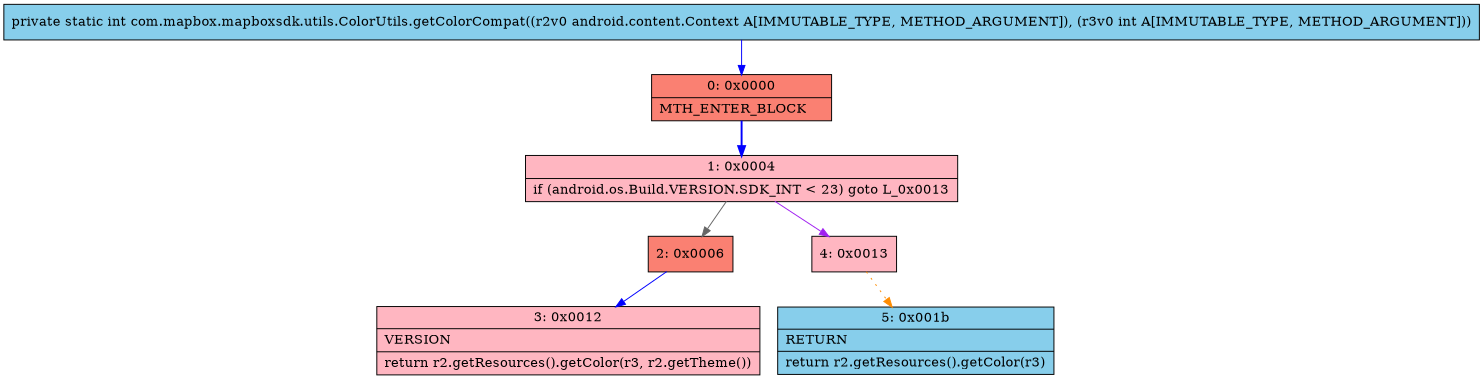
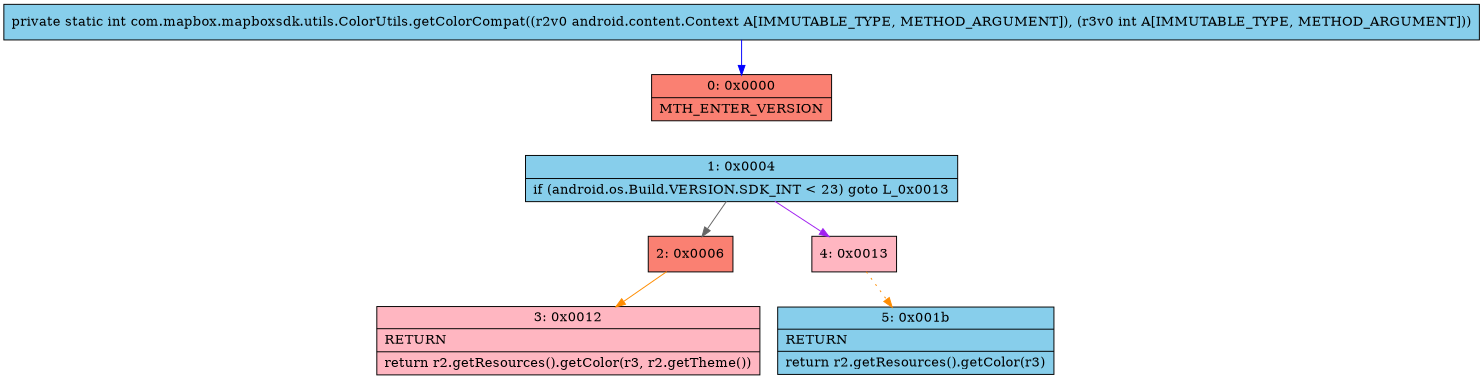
(733, 109) -> (742, 109)
(742, 133) -> none
(742, 179) -> (742, 179)
(645, 286) -> (645, 286)
(418, 340) -> (416, 340)
